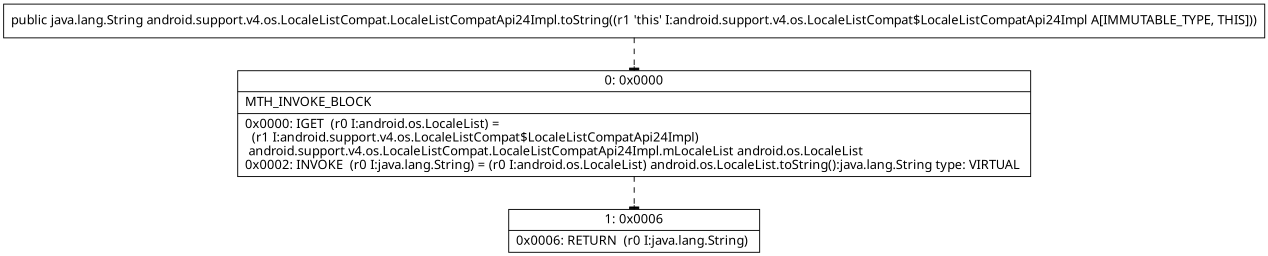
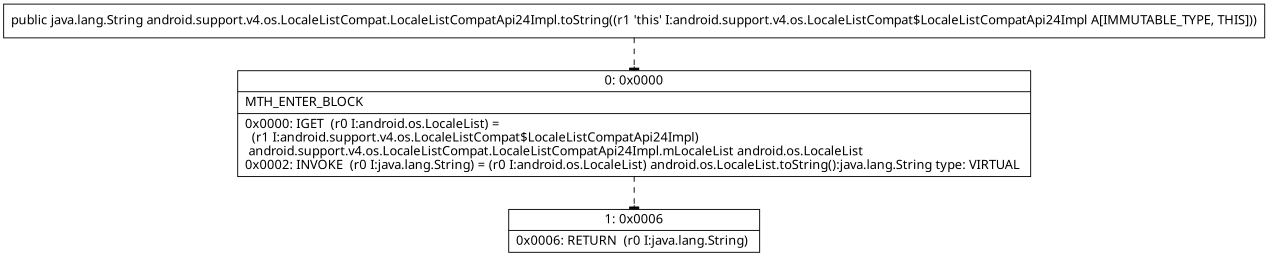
(308, 102) -> (304, 102)
